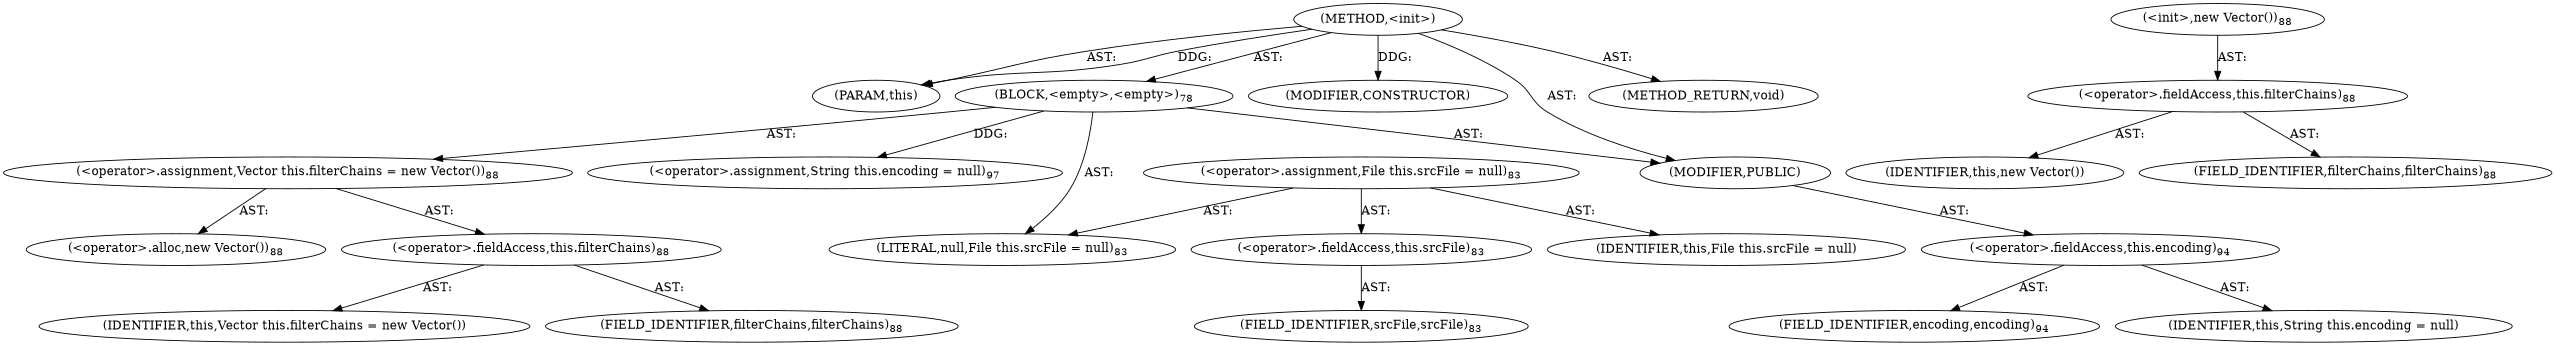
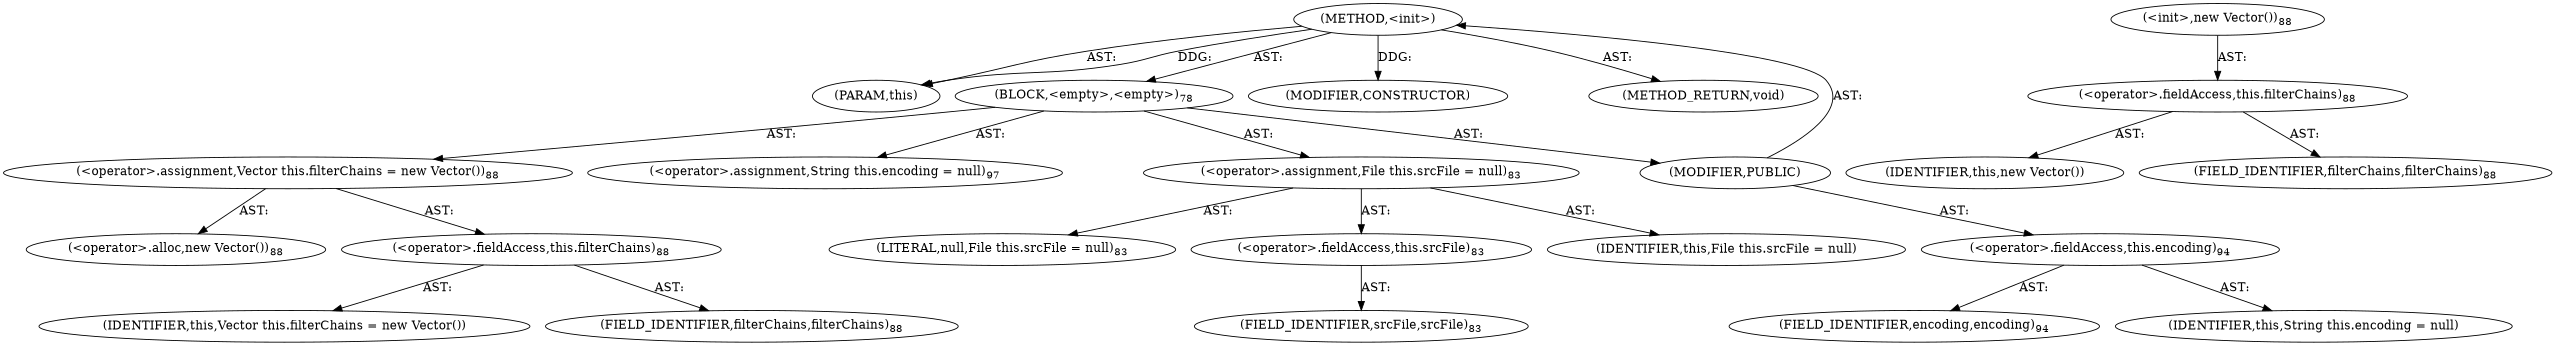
(1538, 104) -> (1703, 49)
(993, 134) -> (993, 134)
(1076, 177) -> (1222, 133)
